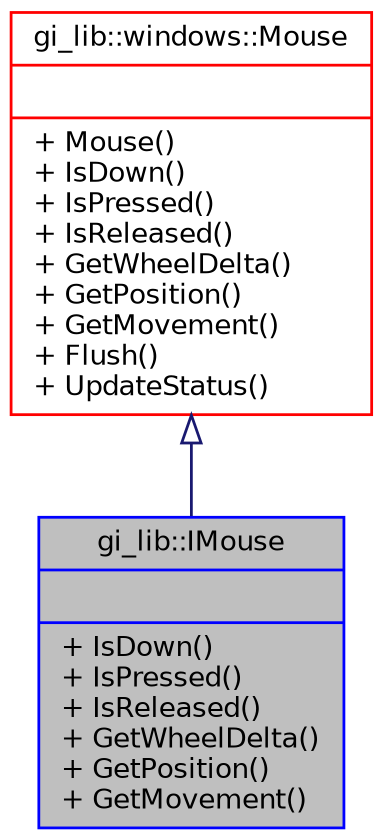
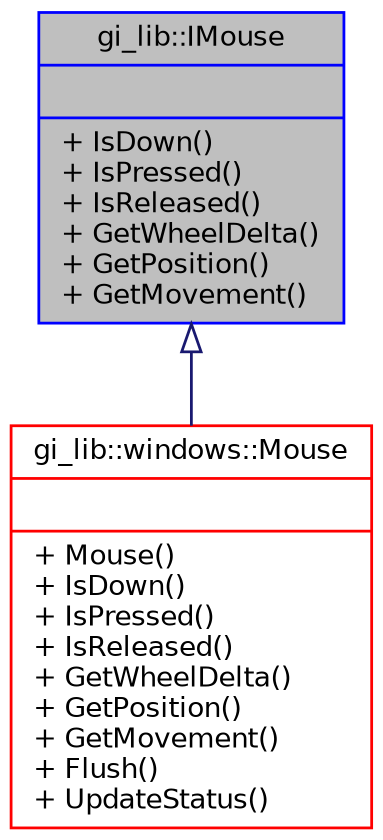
(191, 480) -> (191, 389)
